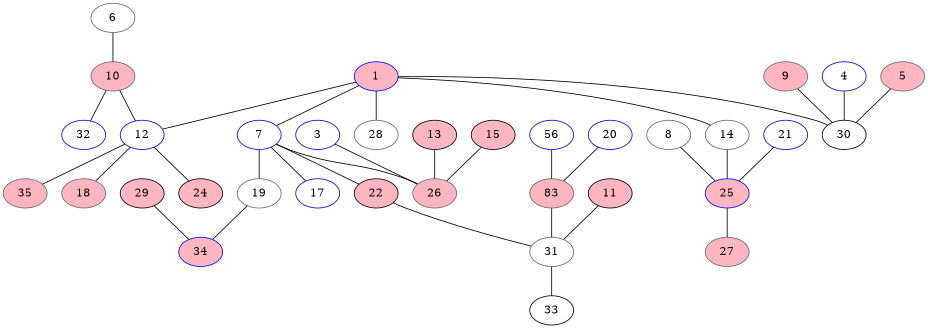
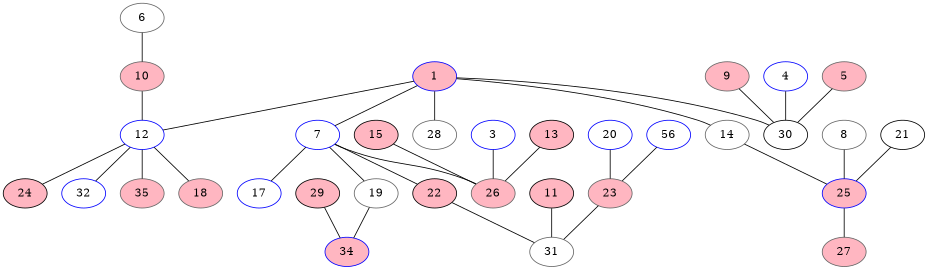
(98, 106) -> (113, 164)
(786, 135) -> (903, 135)
(552, 193) -> (610, 193)
(552, 310) -> none
